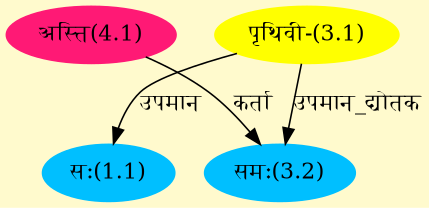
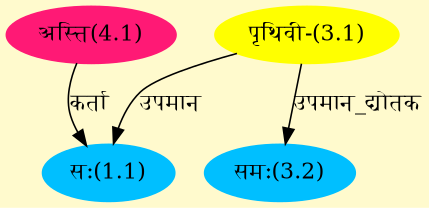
(203, 88) -> (68, 98)
